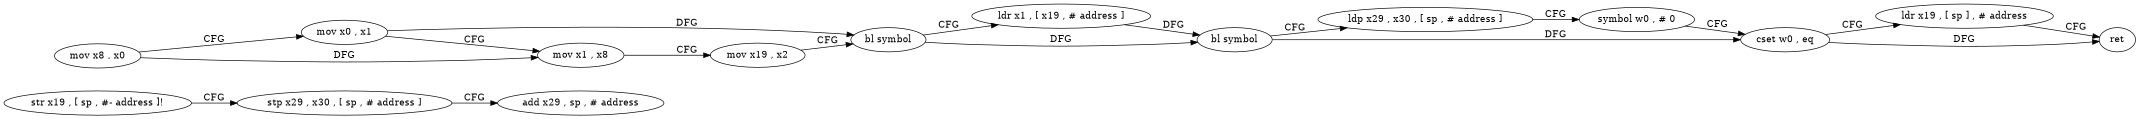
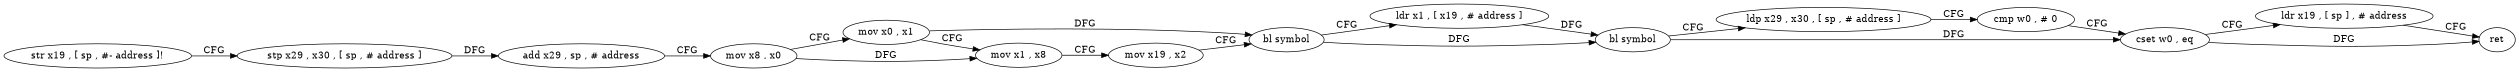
(1637, 20) -> (2026, 20)
none -> (684, 56)
(475, 98) -> (475, 51)
